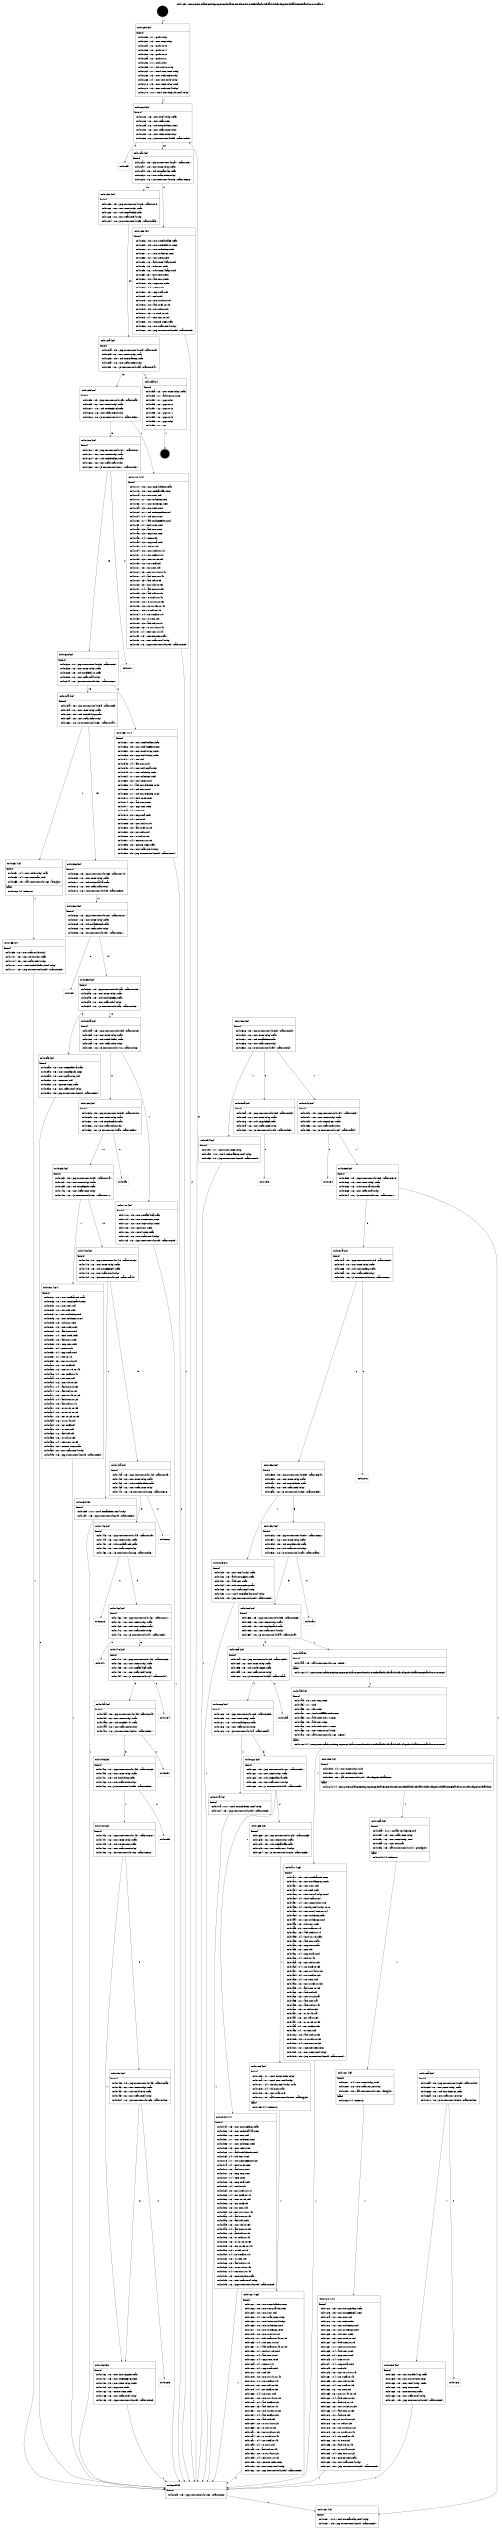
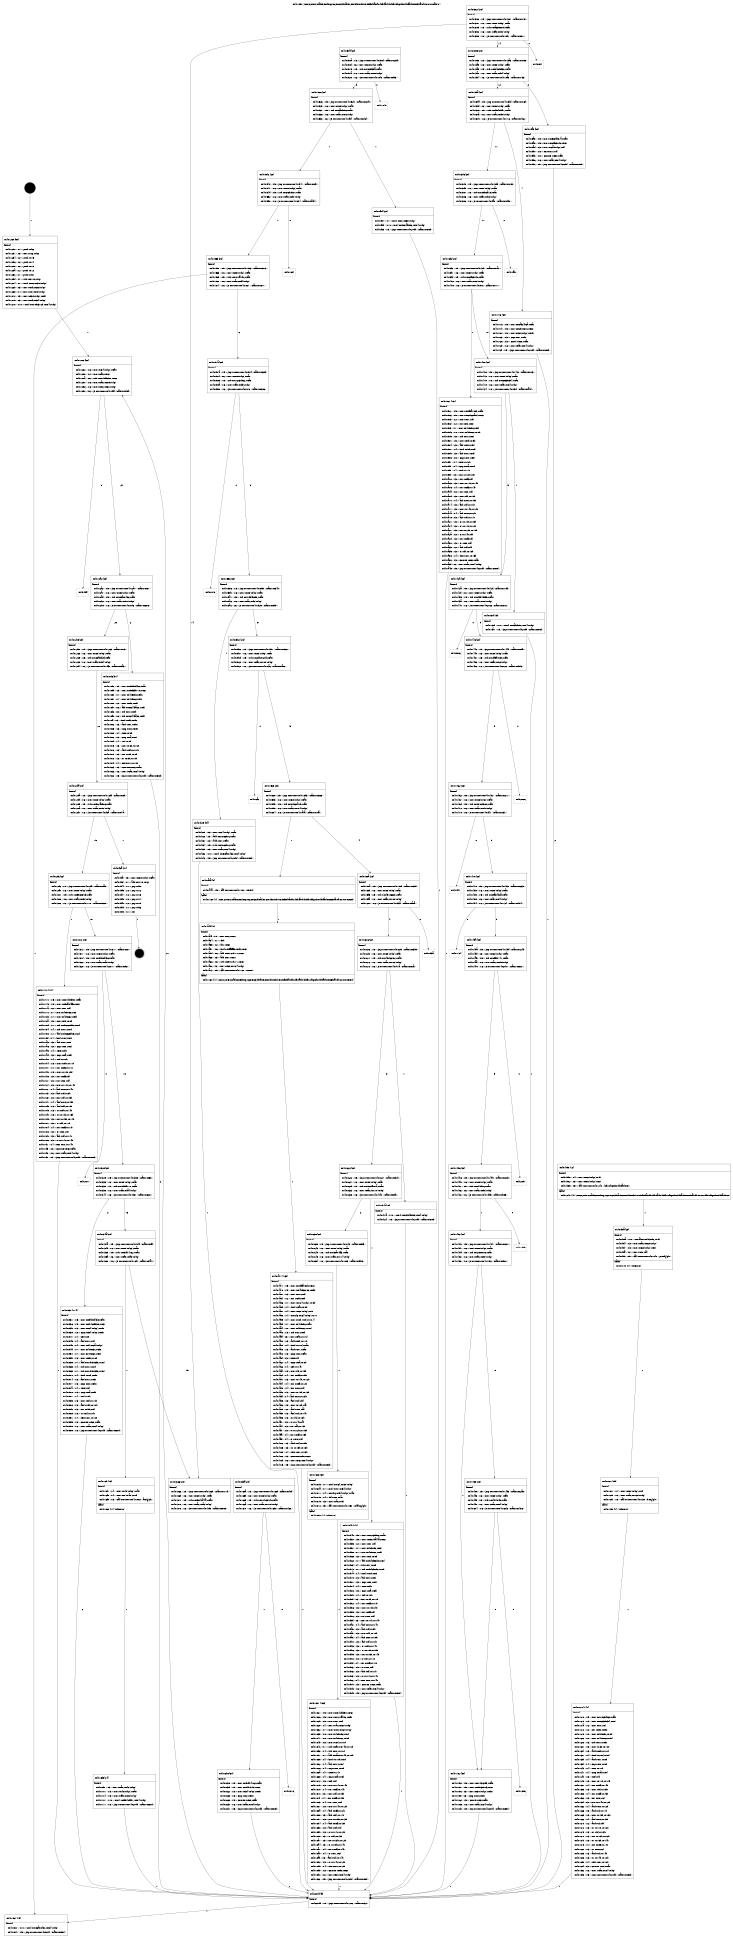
(96, 898) -> (191, 629)
(264, 1075) -> (356, 84)
